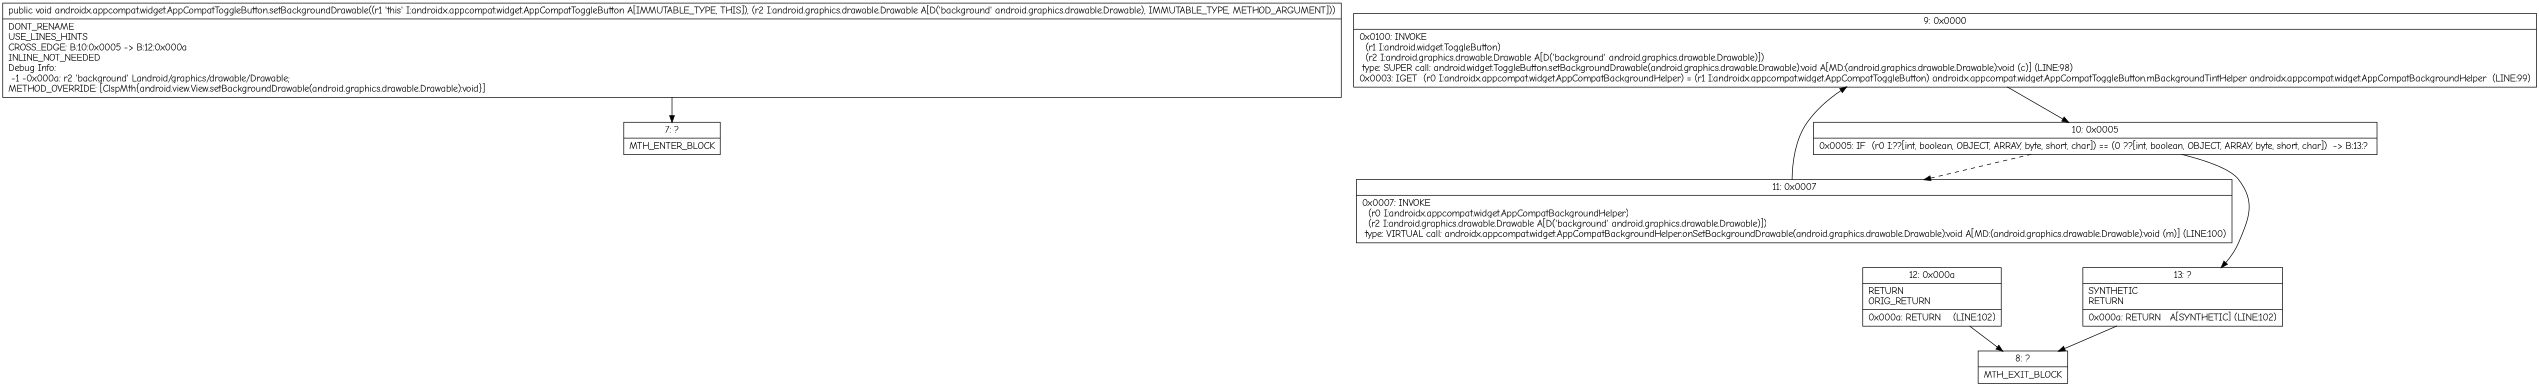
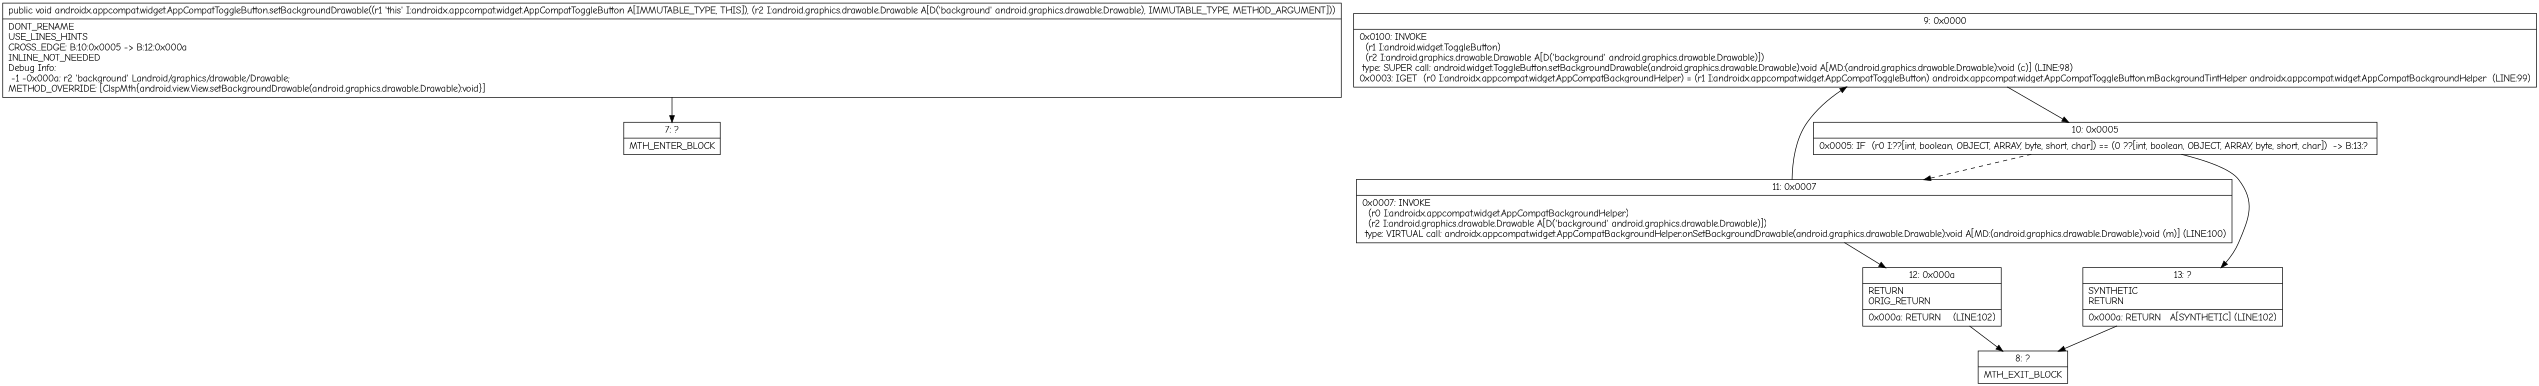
none -> (1862, 253)
